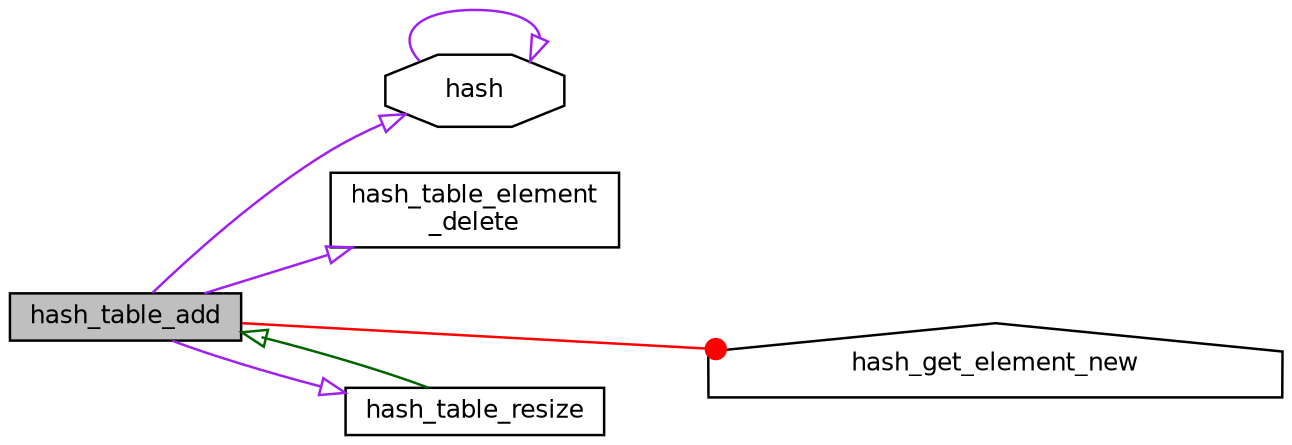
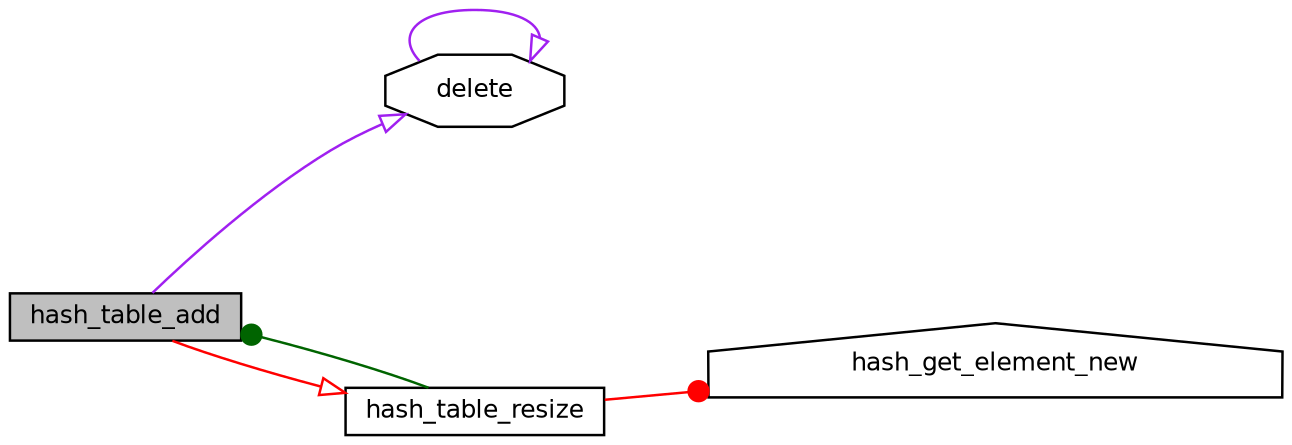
(475, 91) -> (475, 91)
(475, 210) -> none
(474, 336) -> (646, 396)
(346, 360) -> (346, 360)
(246, 365) -> (246, 365)
